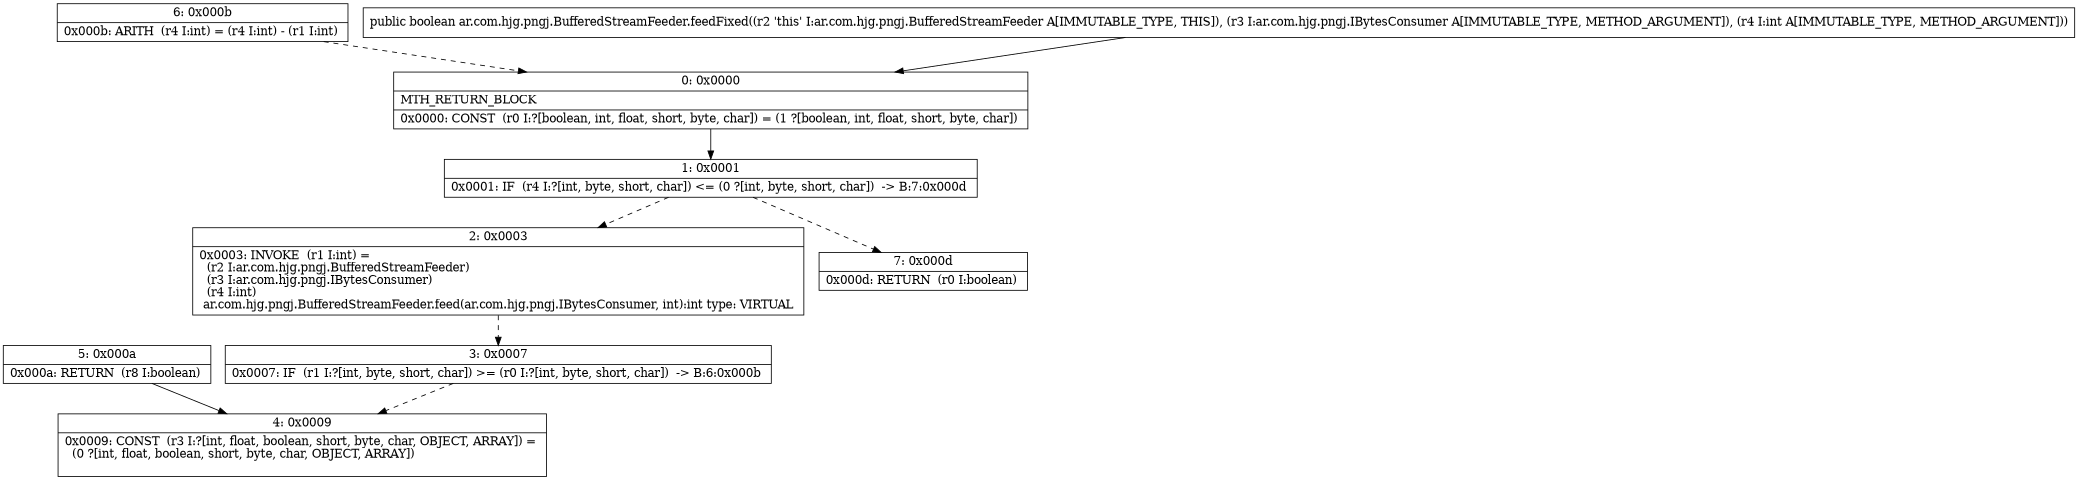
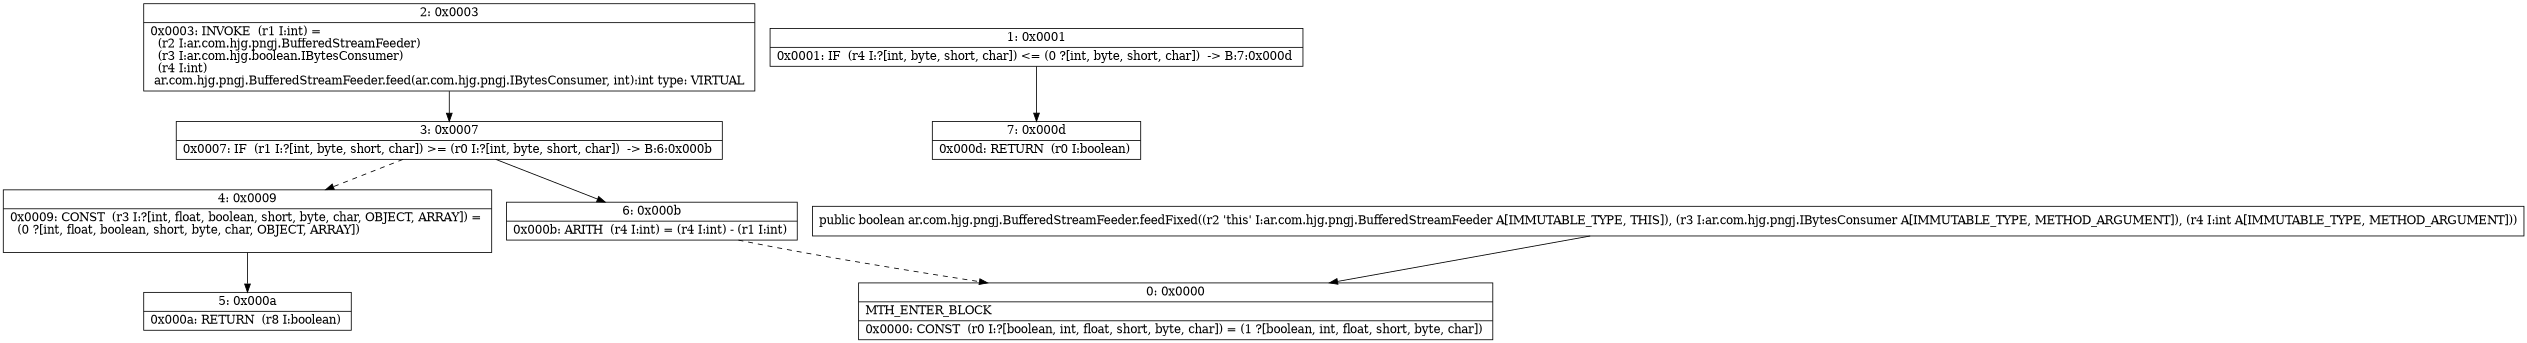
(469, 100) -> (929, 311)
(711, 140) -> none
none -> (547, 179)
(637, 211) -> none
(813, 223) -> (1037, 90)
(316, 280) -> (277, 56)
(498, 326) -> (449, 102)
(185, 397) -> (247, 268)
